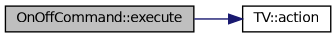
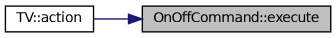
(211, 19) -> (111, 19)
